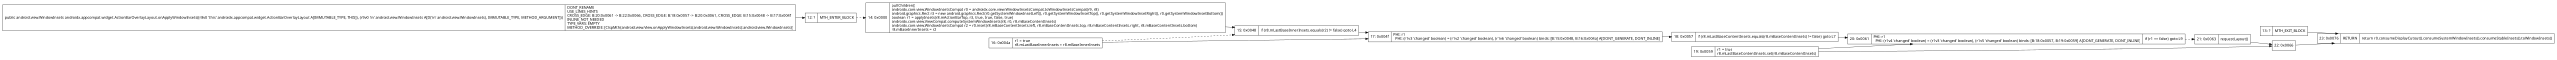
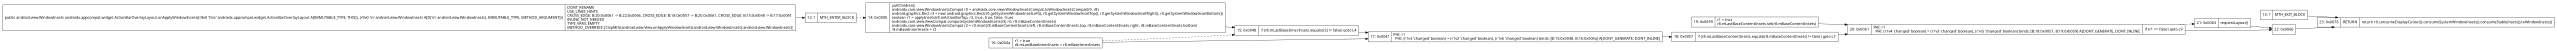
(2044, 50) -> (2227, 30)
